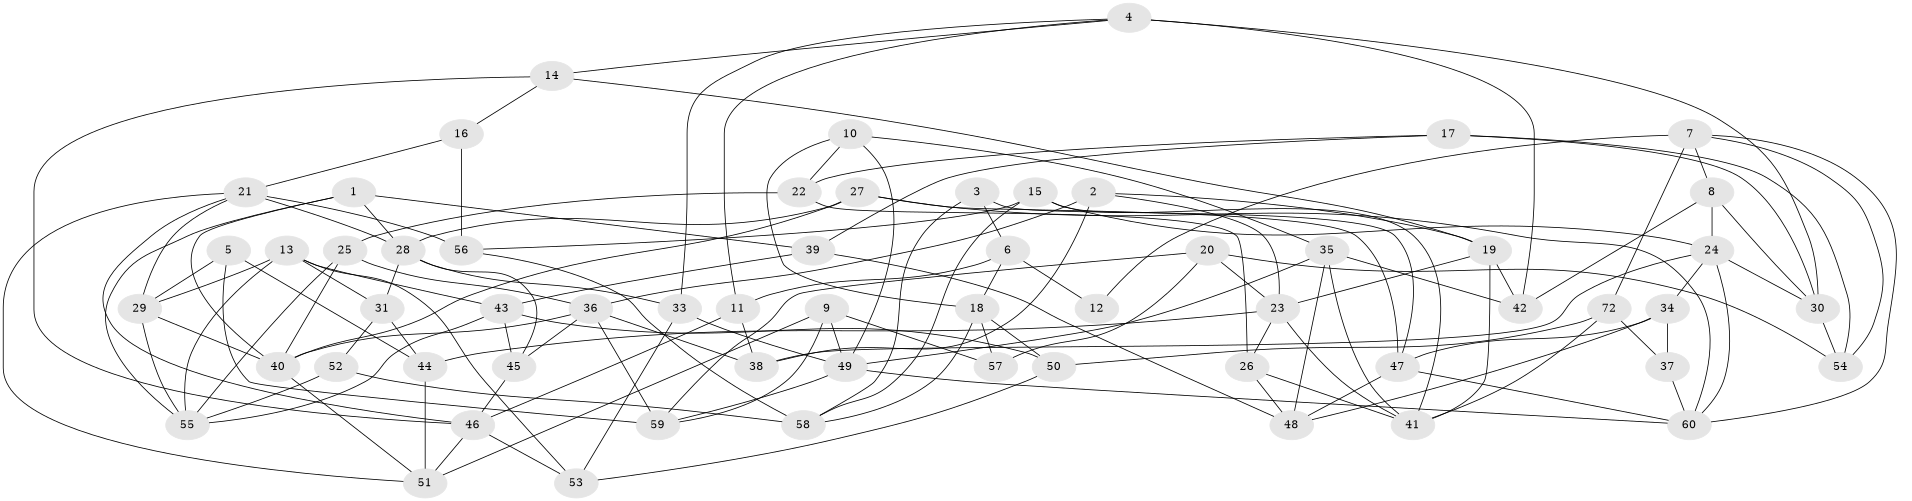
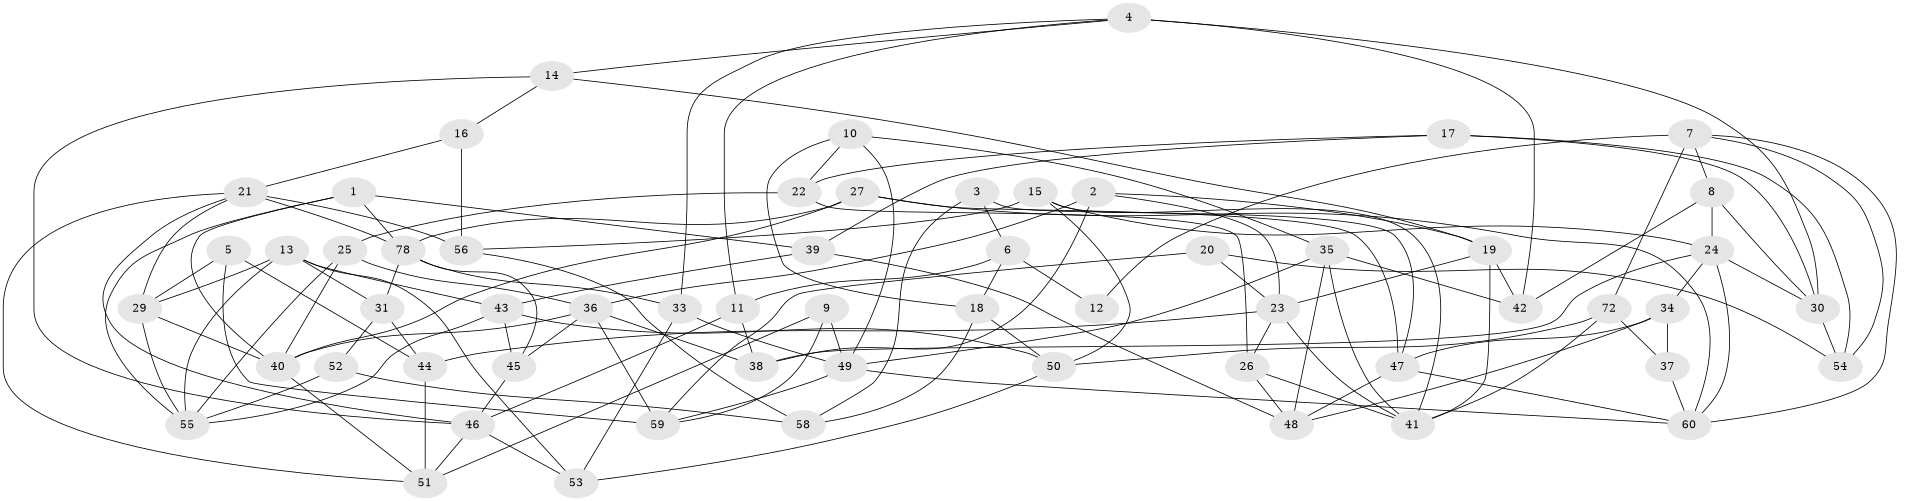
(403, 251) -> (403, 251)
(934, 324) -> (1123, 288)
(996, 367) -> none
